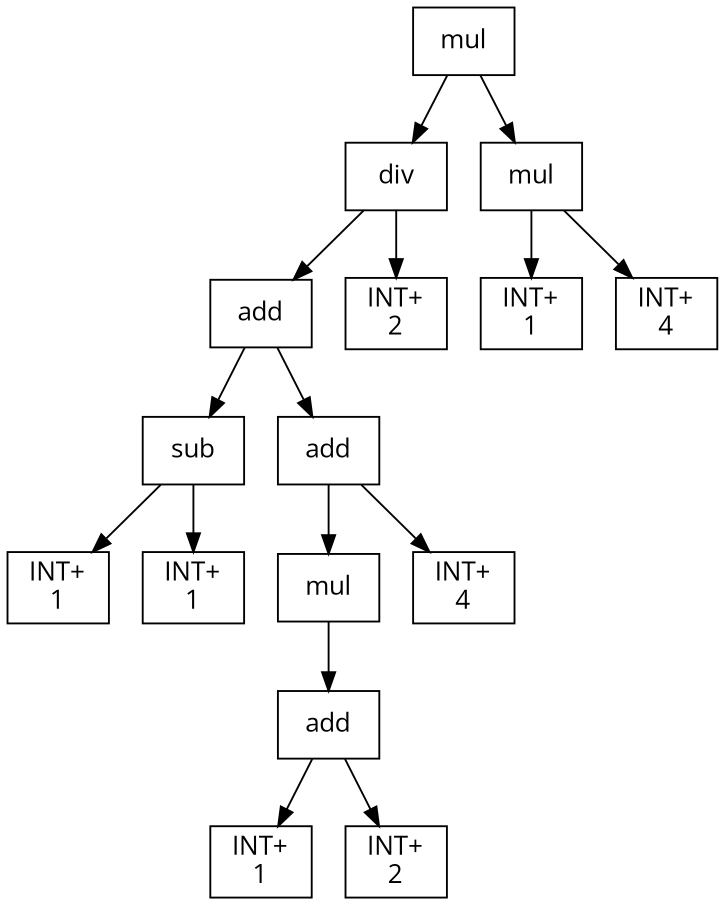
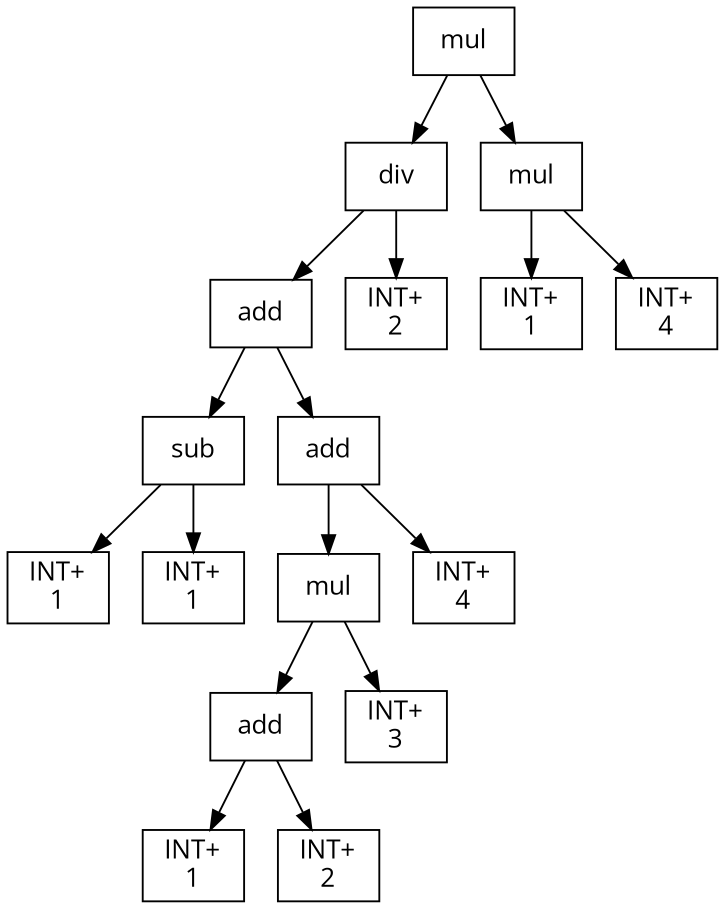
none -> (396, 727)
